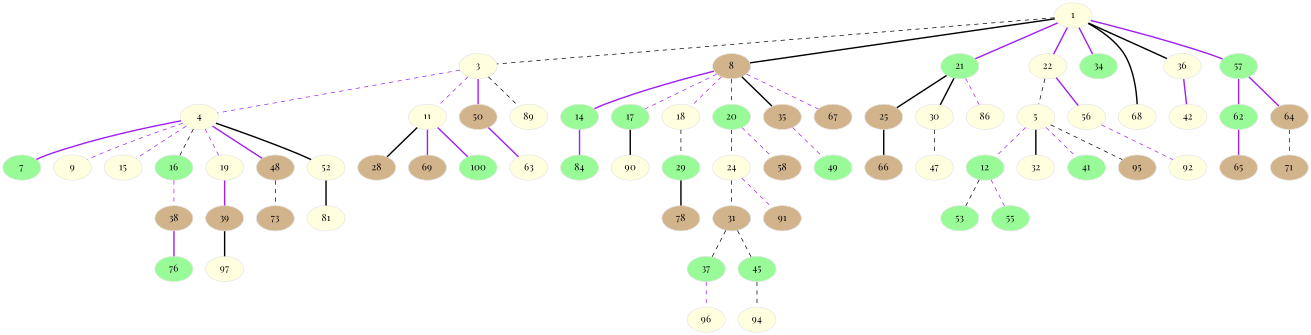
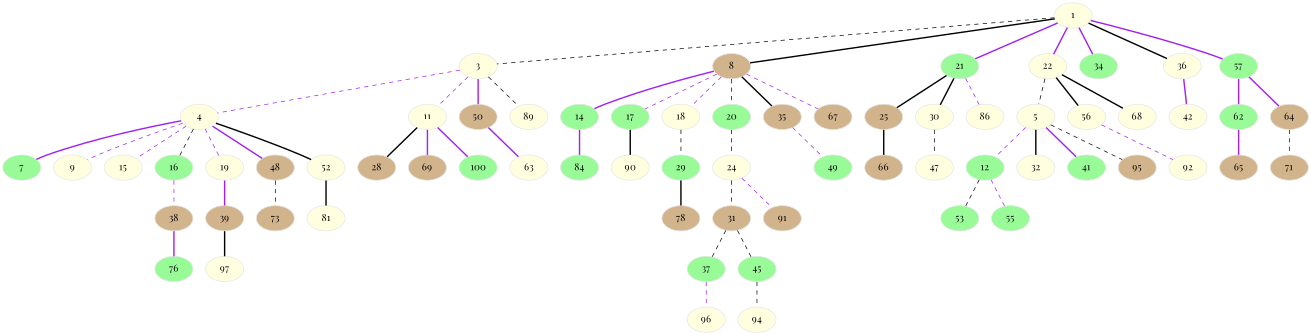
(1125, 56) -> (1092, 91)
(1067, 92) -> (1067, 92)
(1061, 142) -> (1061, 142)
(782, 168) -> none
